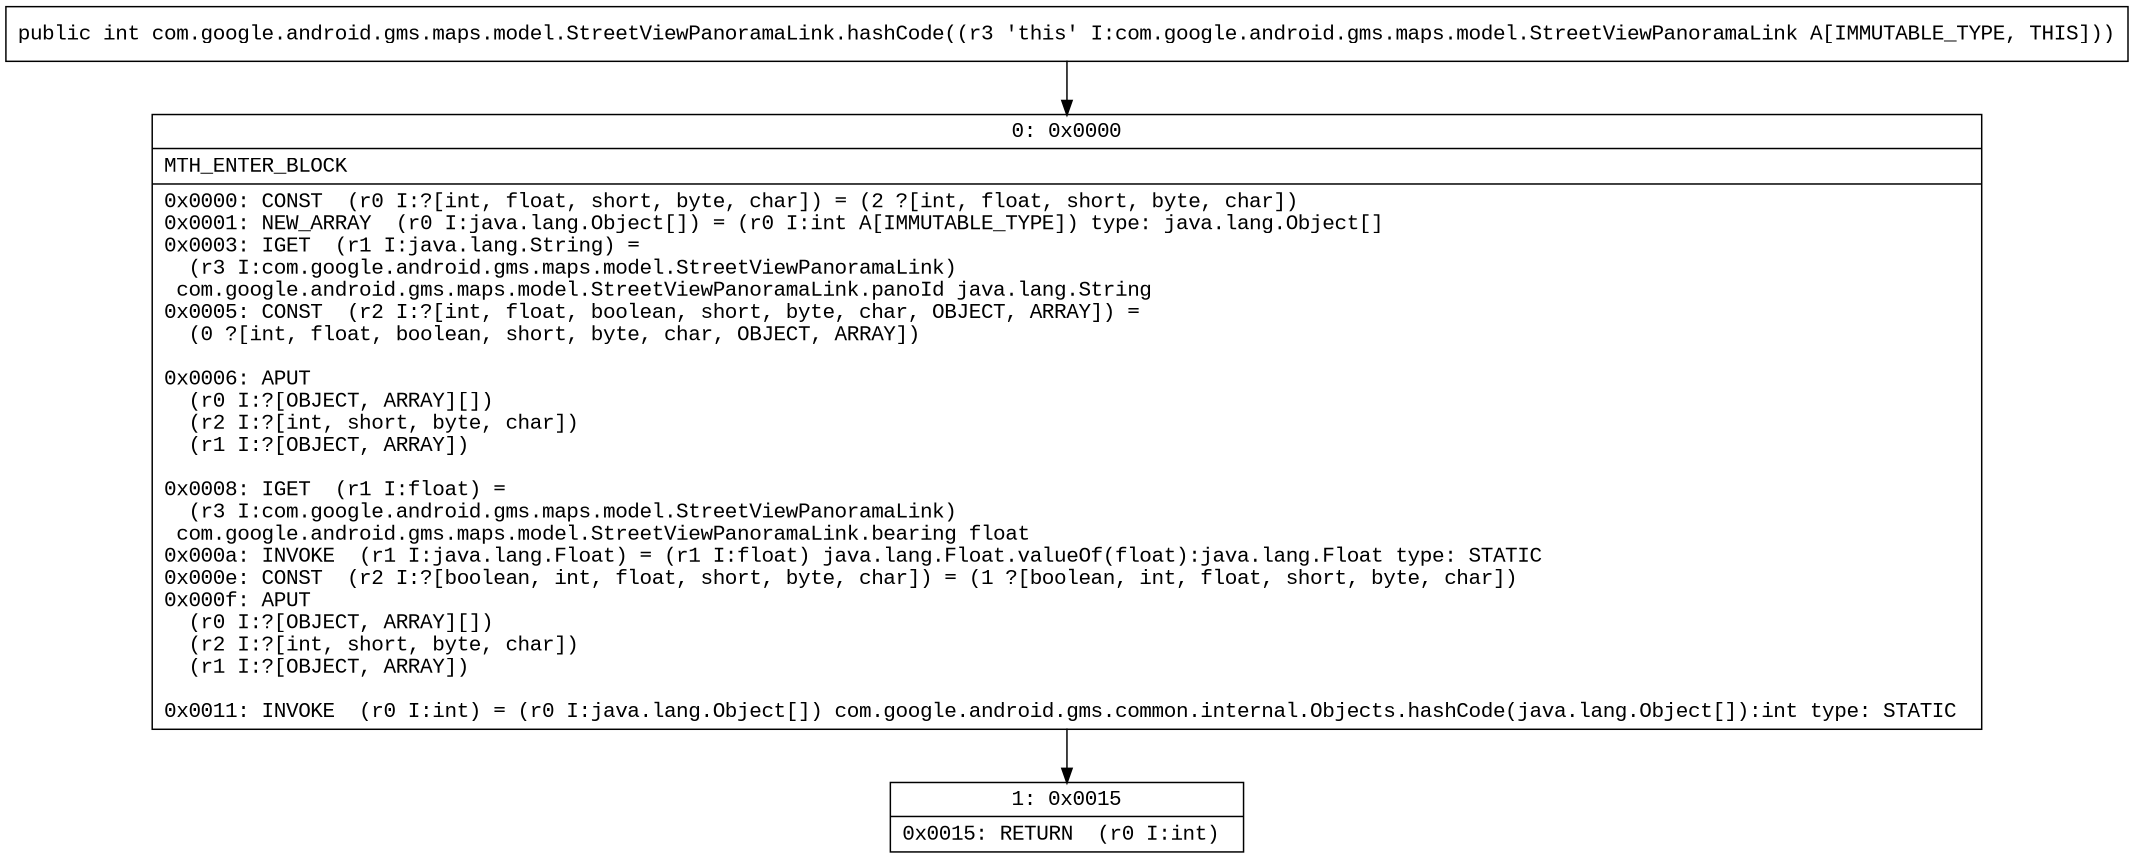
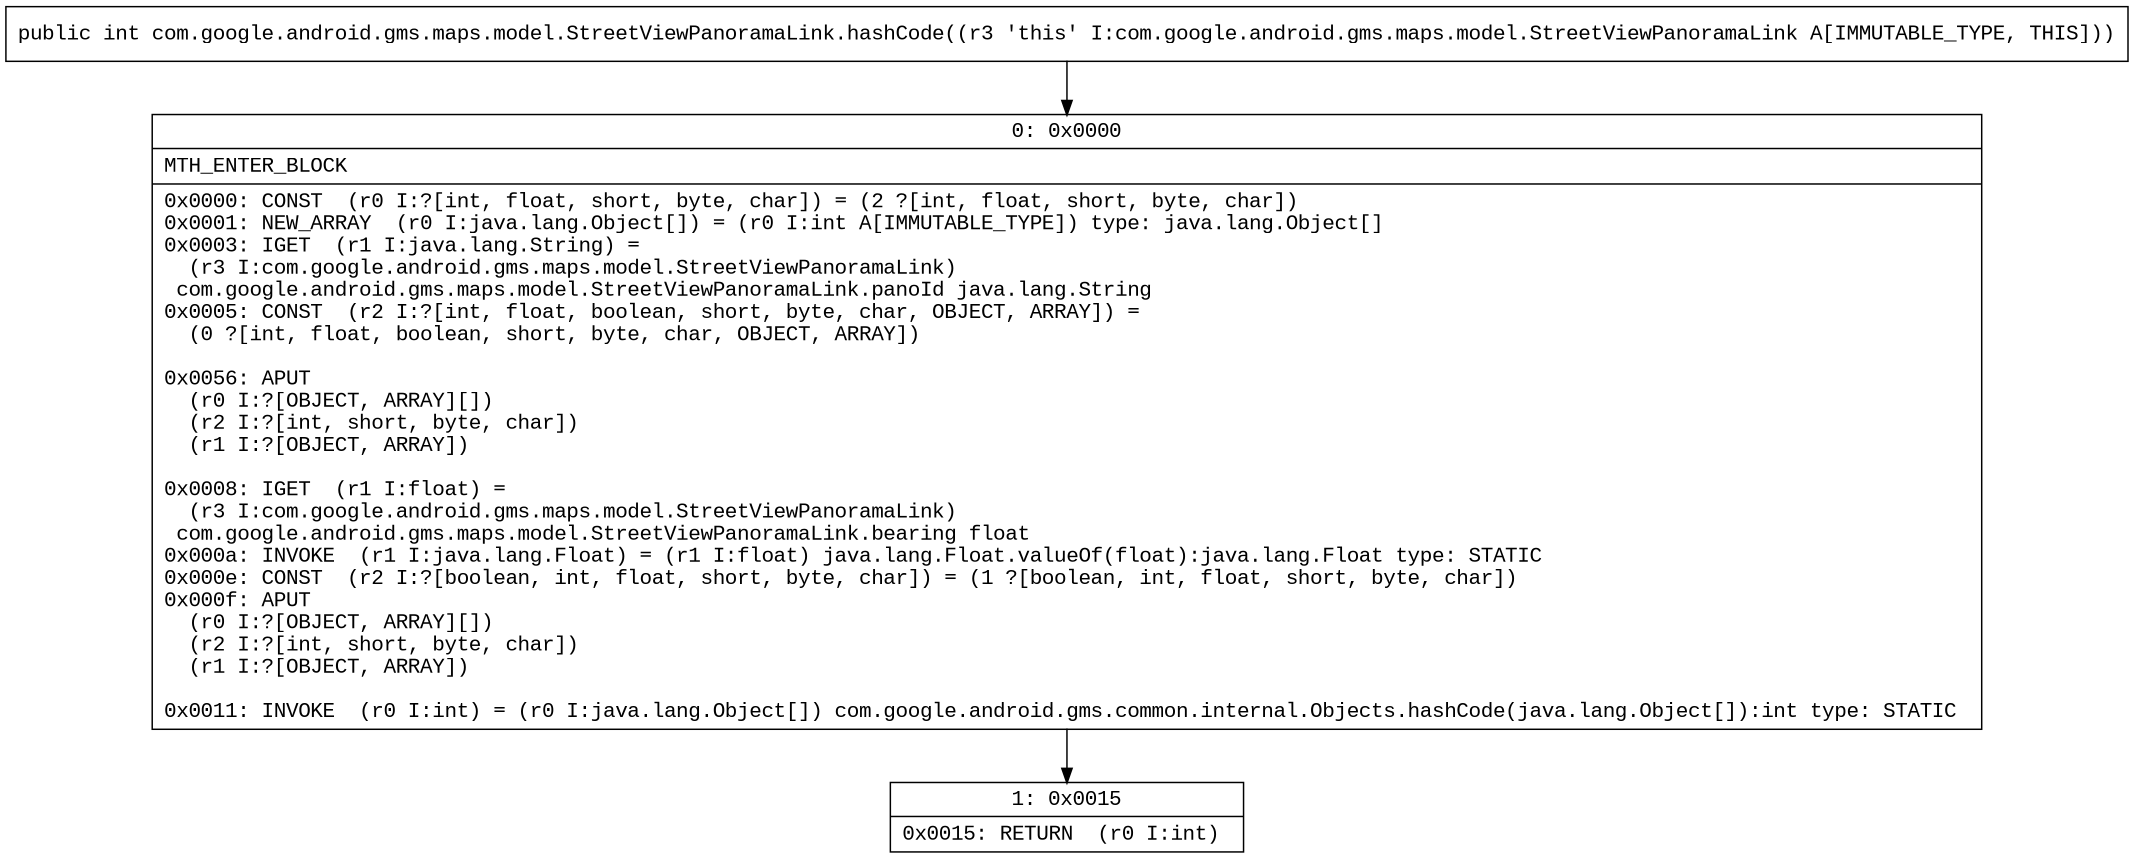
(250, 378) -> (250, 378)
